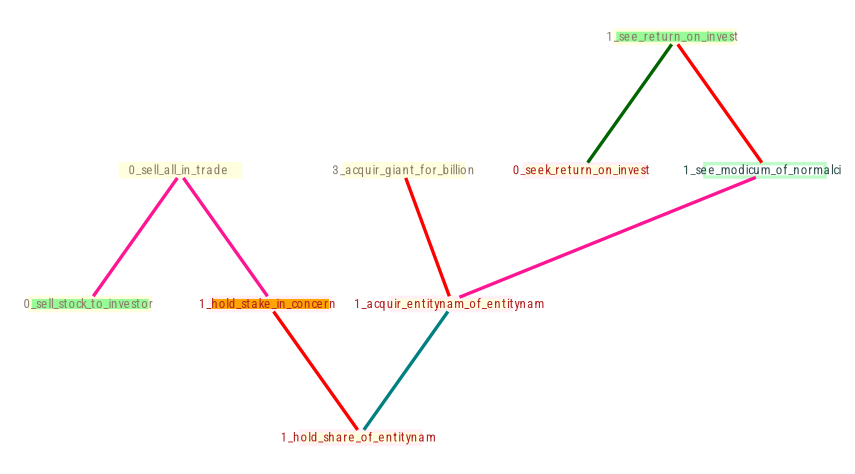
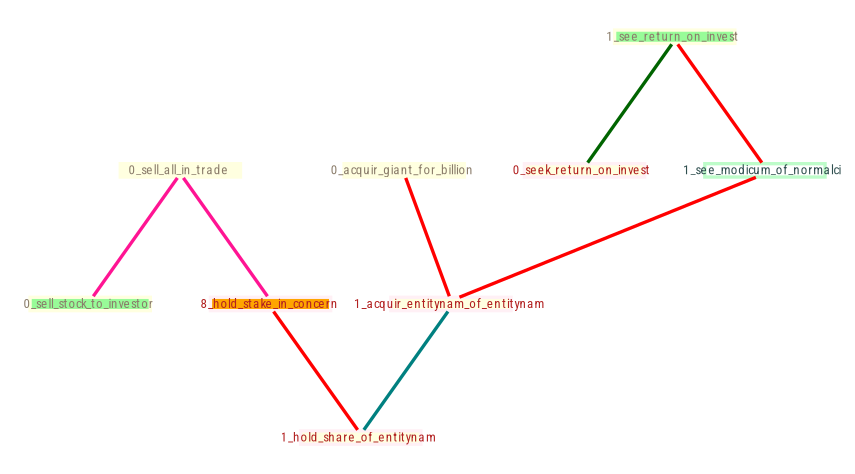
(404, 170) -> (404, 170)
(608, 237) -> (608, 237)
(271, 304) -> (271, 304)
